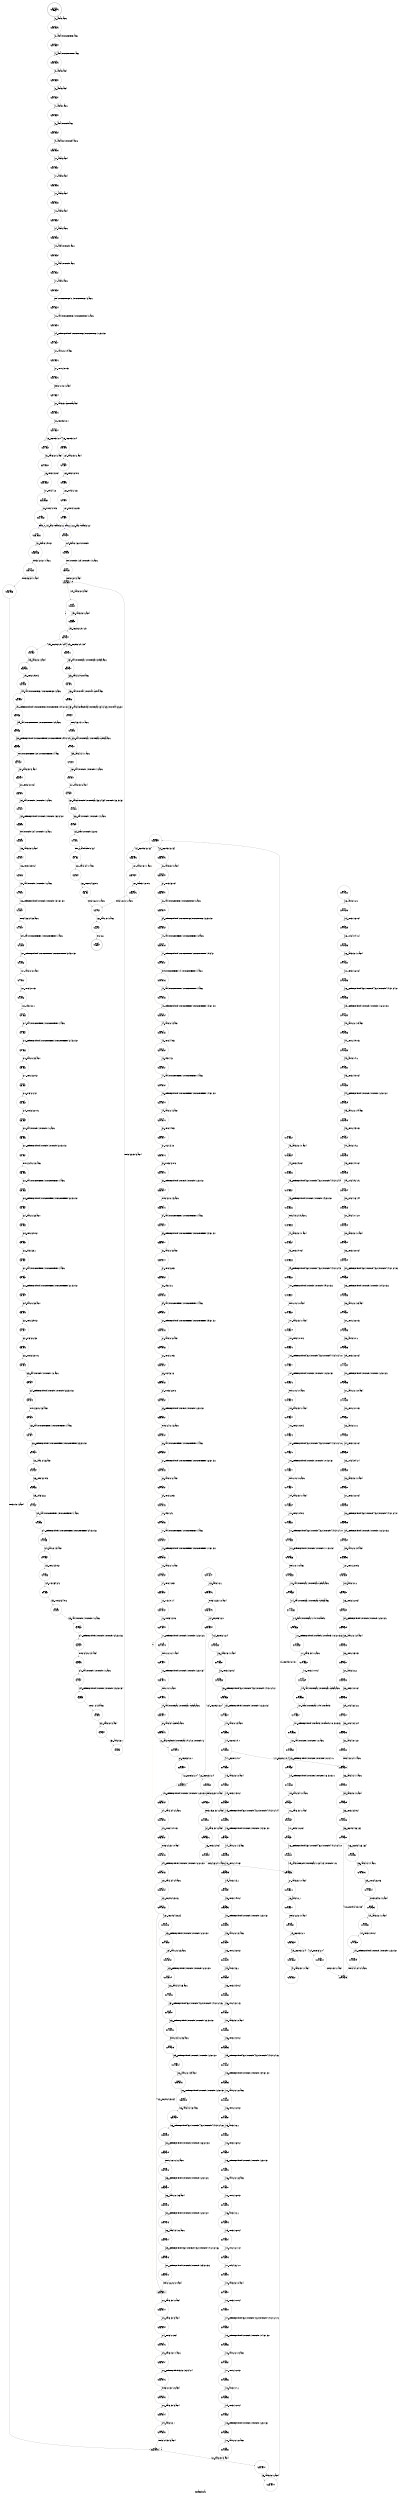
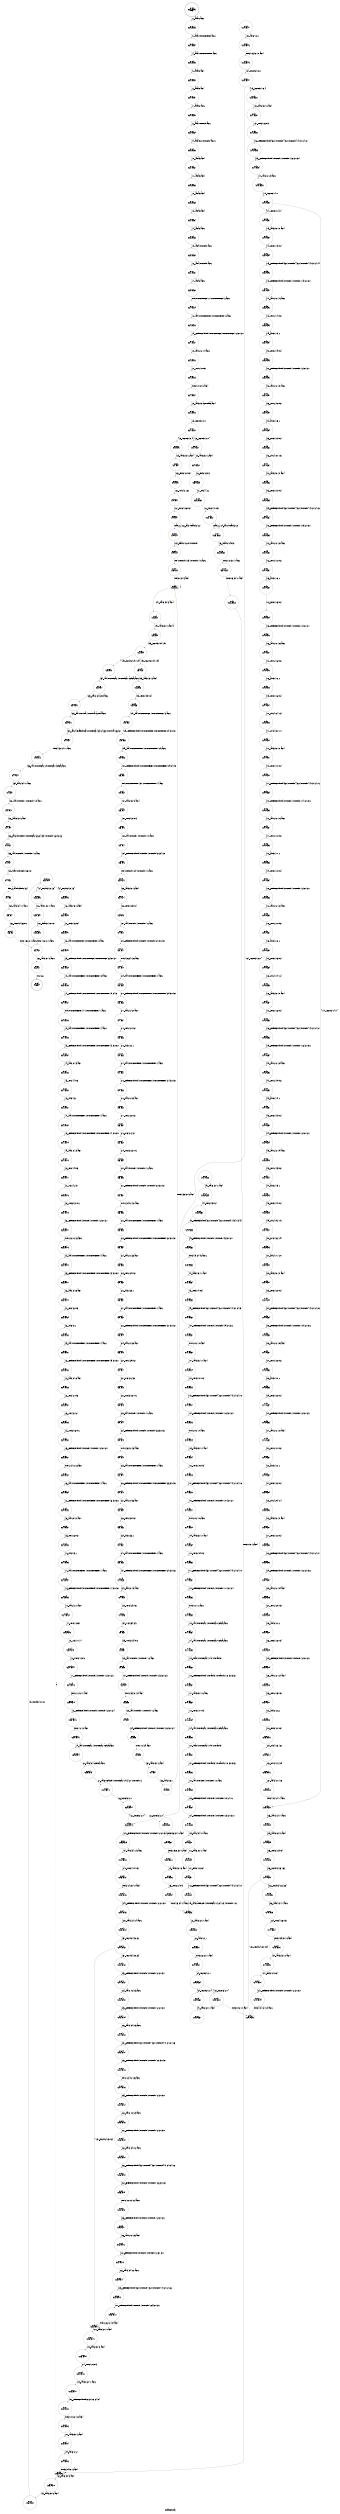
none -> (266, 923)
